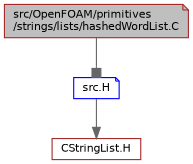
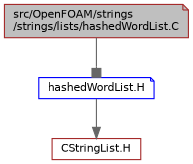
(96, 21) -> (96, 21)
(96, 88) -> (96, 88)
